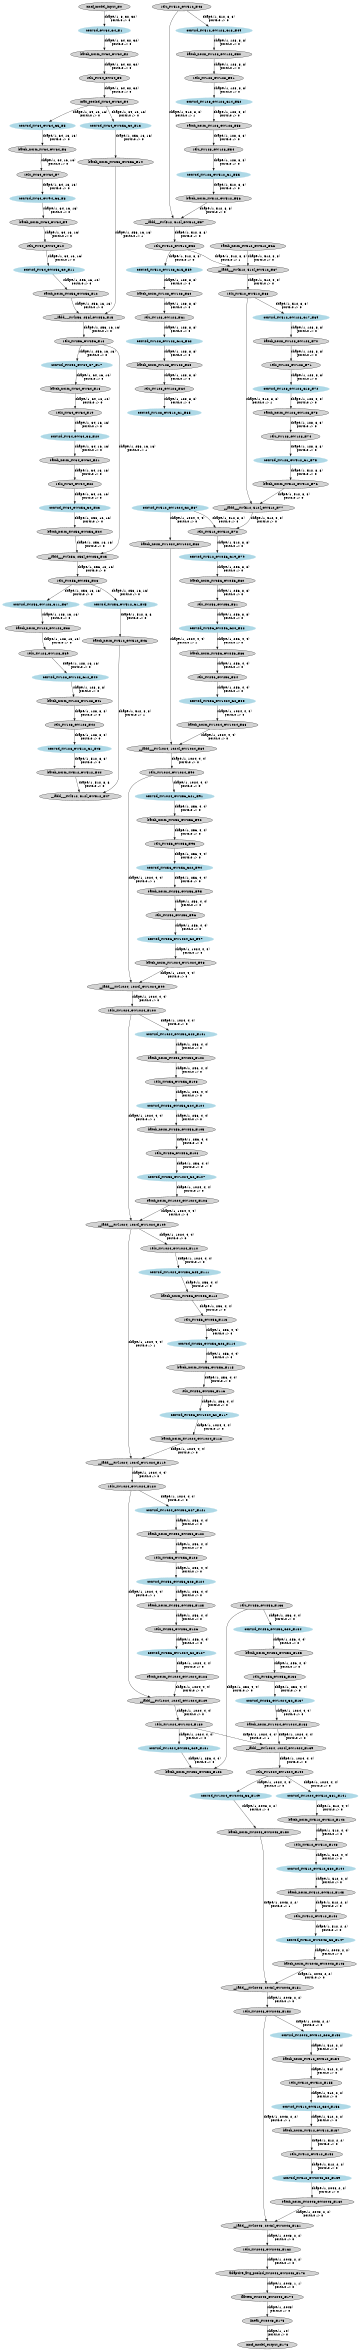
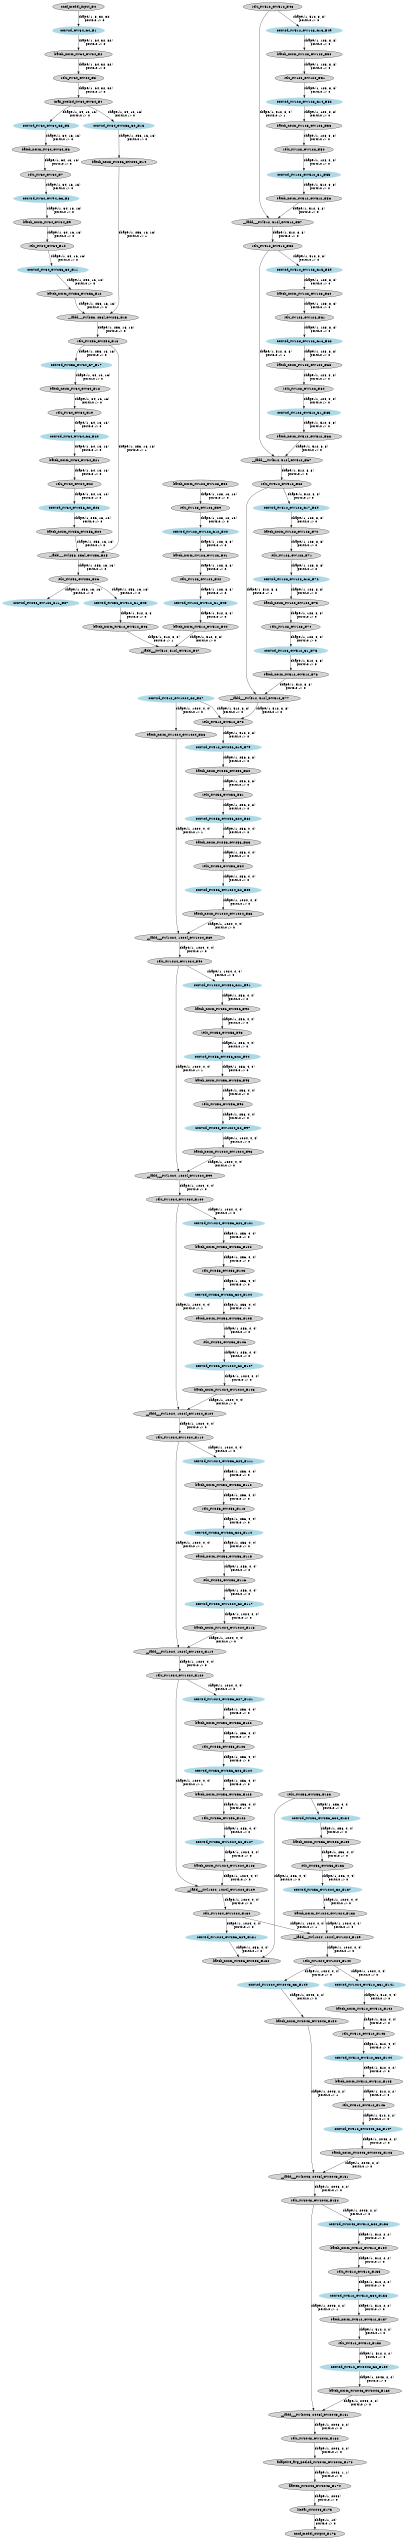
none -> (304, 423)
(42, 615) -> none
(128, 1343) -> (176, 1543)
